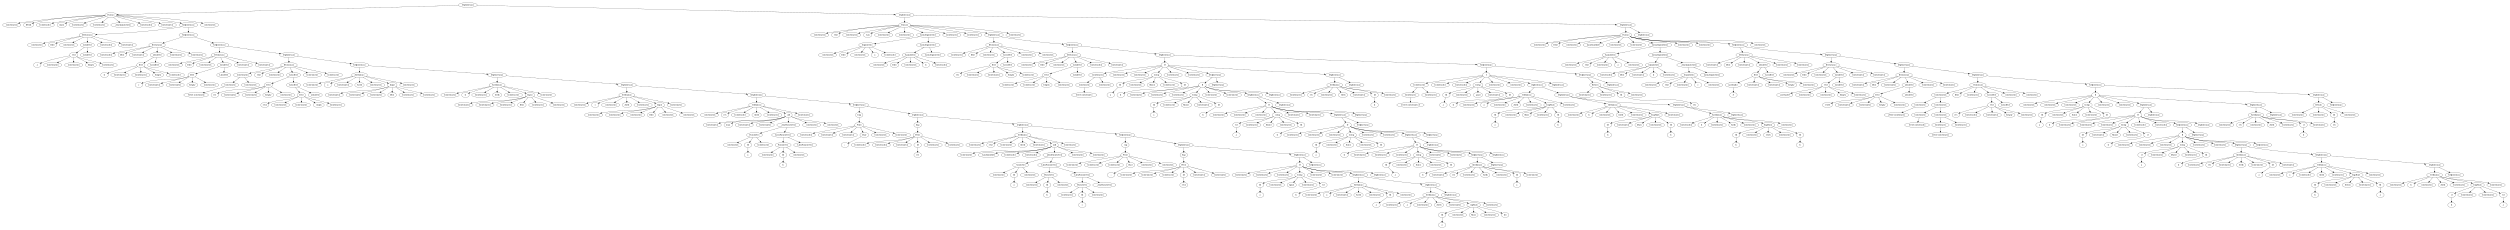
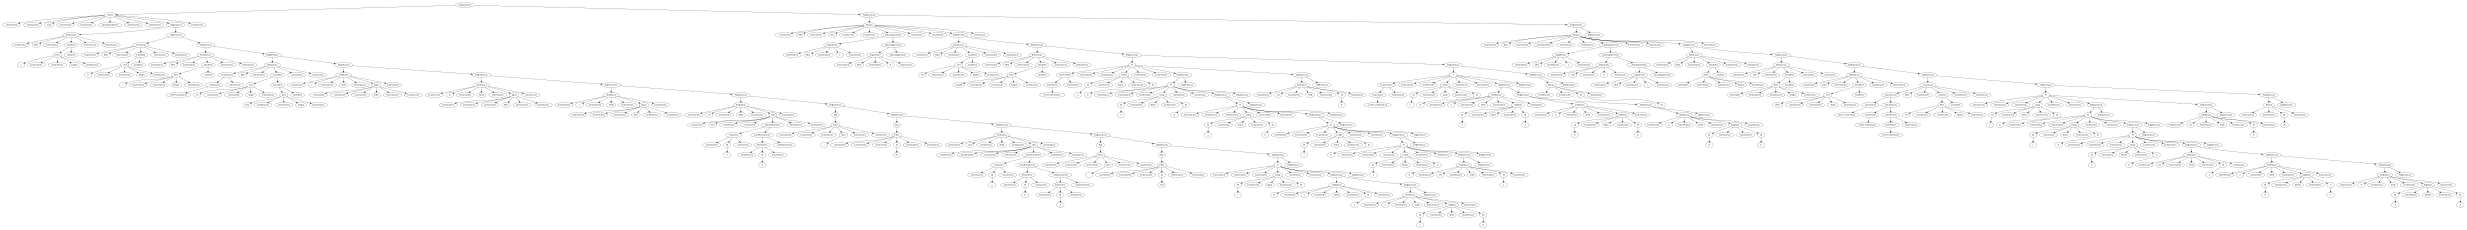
(29, 25) -> none
none -> (959, 85)
(1733, 89) -> (1483, 219)
(1768, 135) -> none
none -> (2428, 195)
